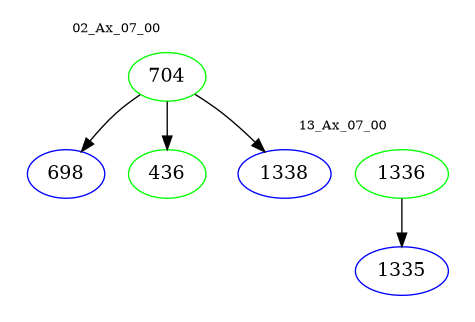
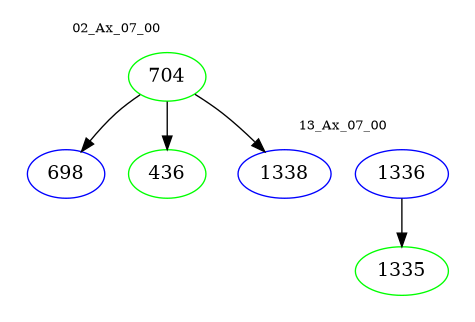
(402, 174) -> (402, 174)
(402, 271) -> (402, 271)
